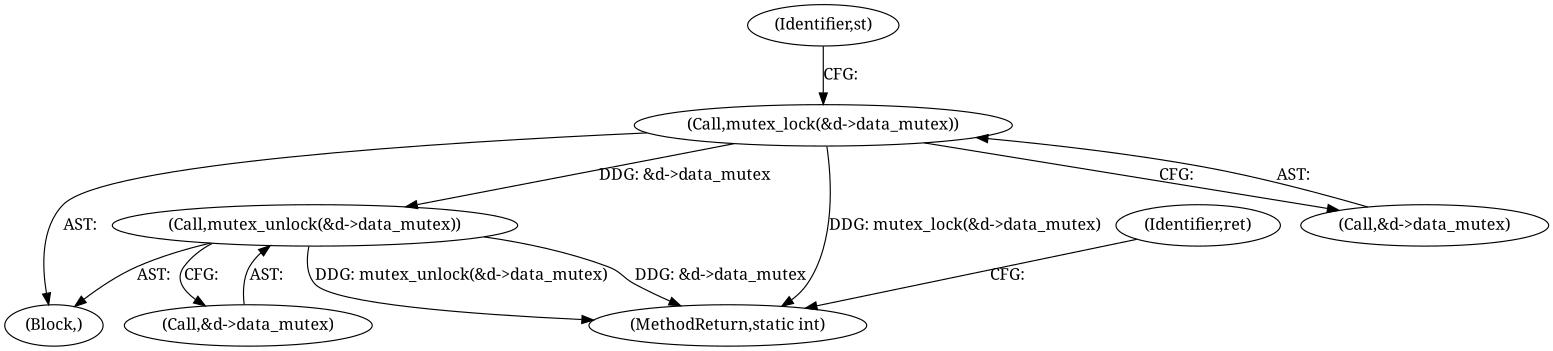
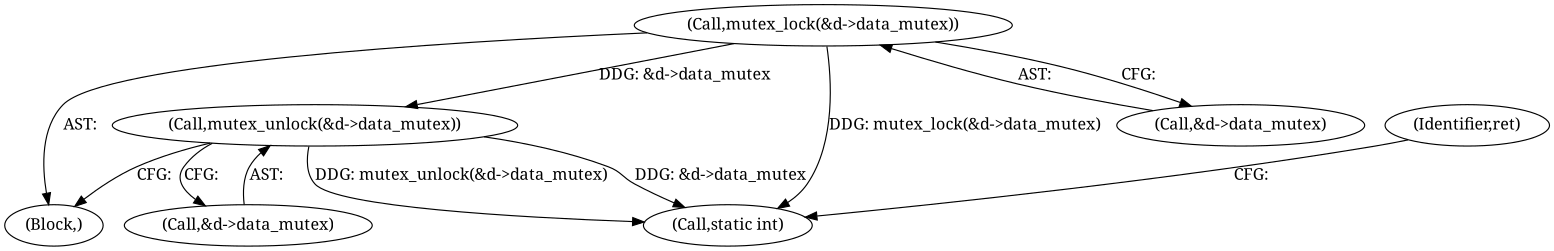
(823, 25) -> none
(156, 275) -> (156, 175)
(728, 325) -> (728, 225)
